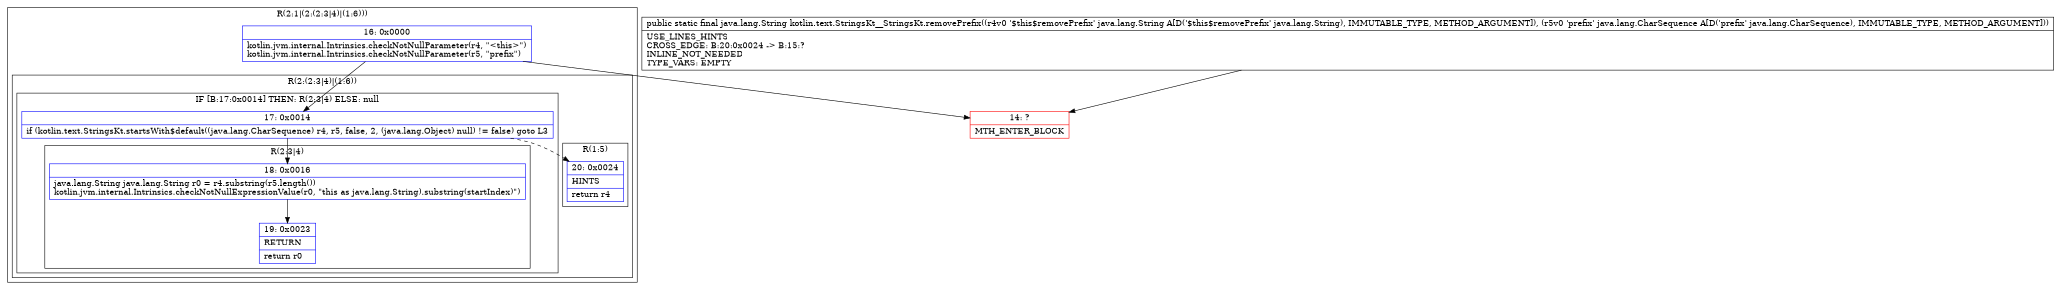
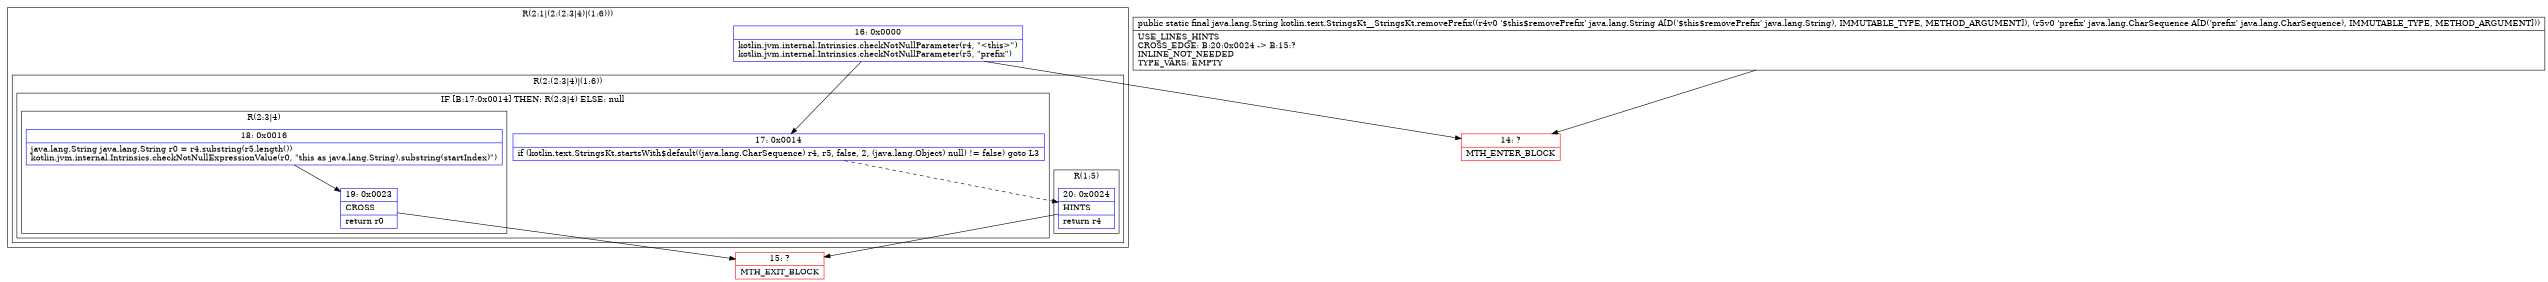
(287, 149) -> none
(283, 243) -> (361, 208)
none -> (780, 266)
